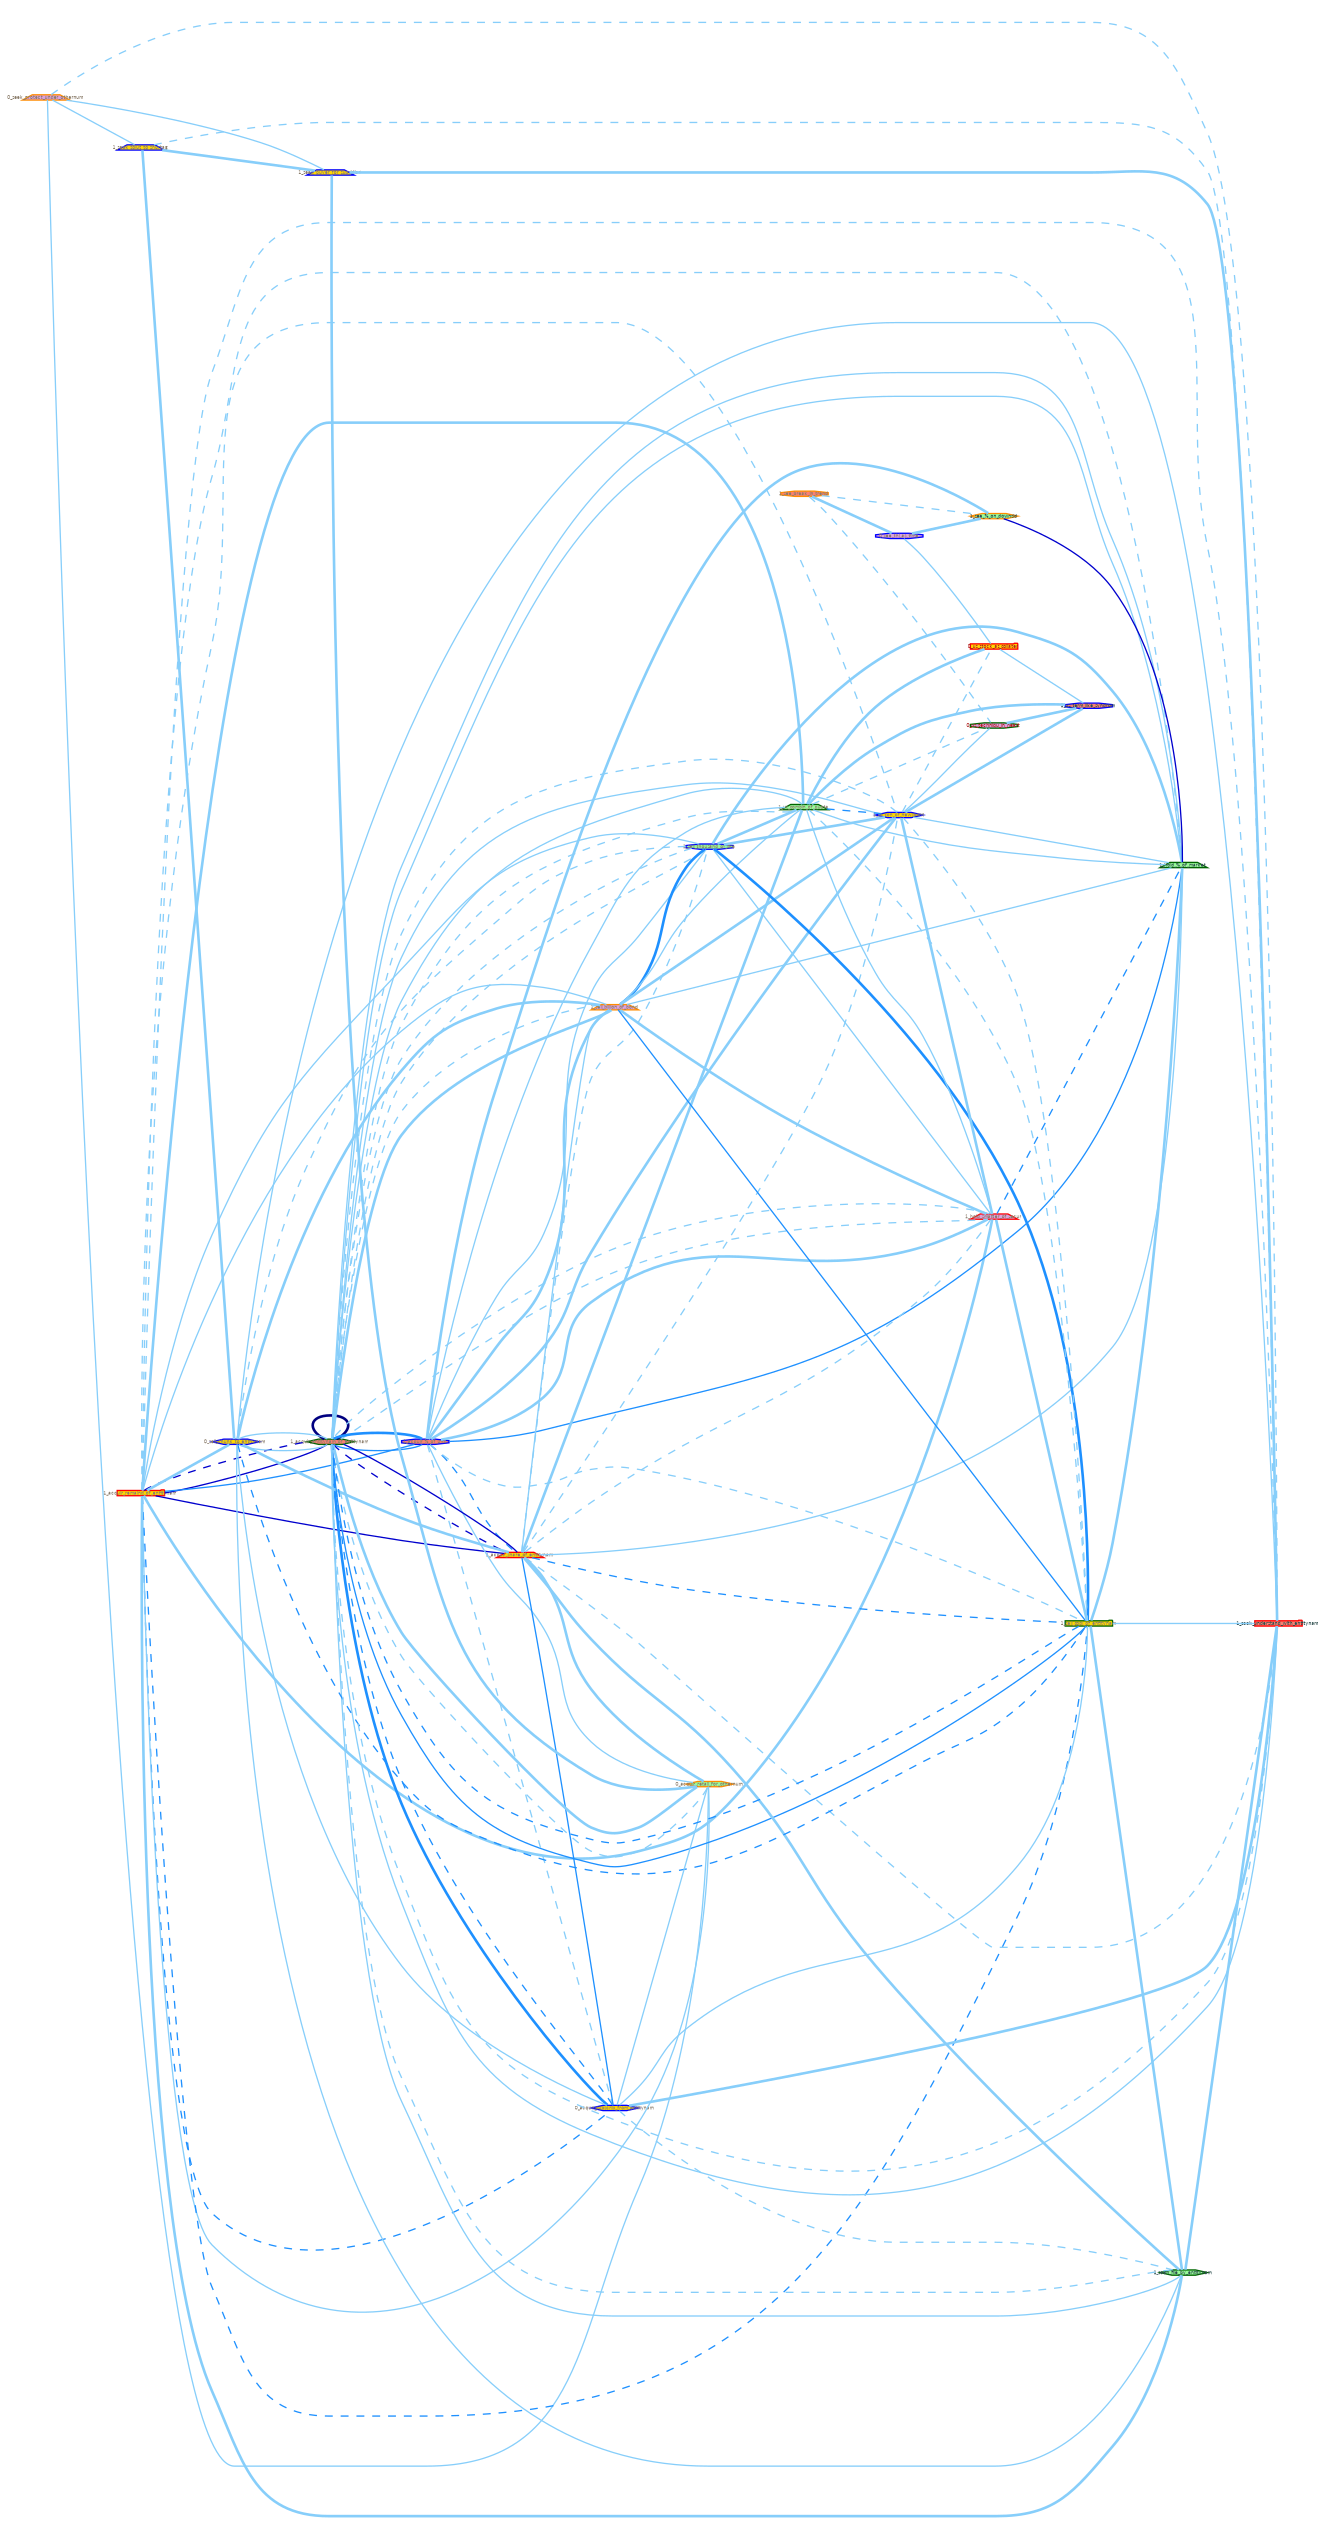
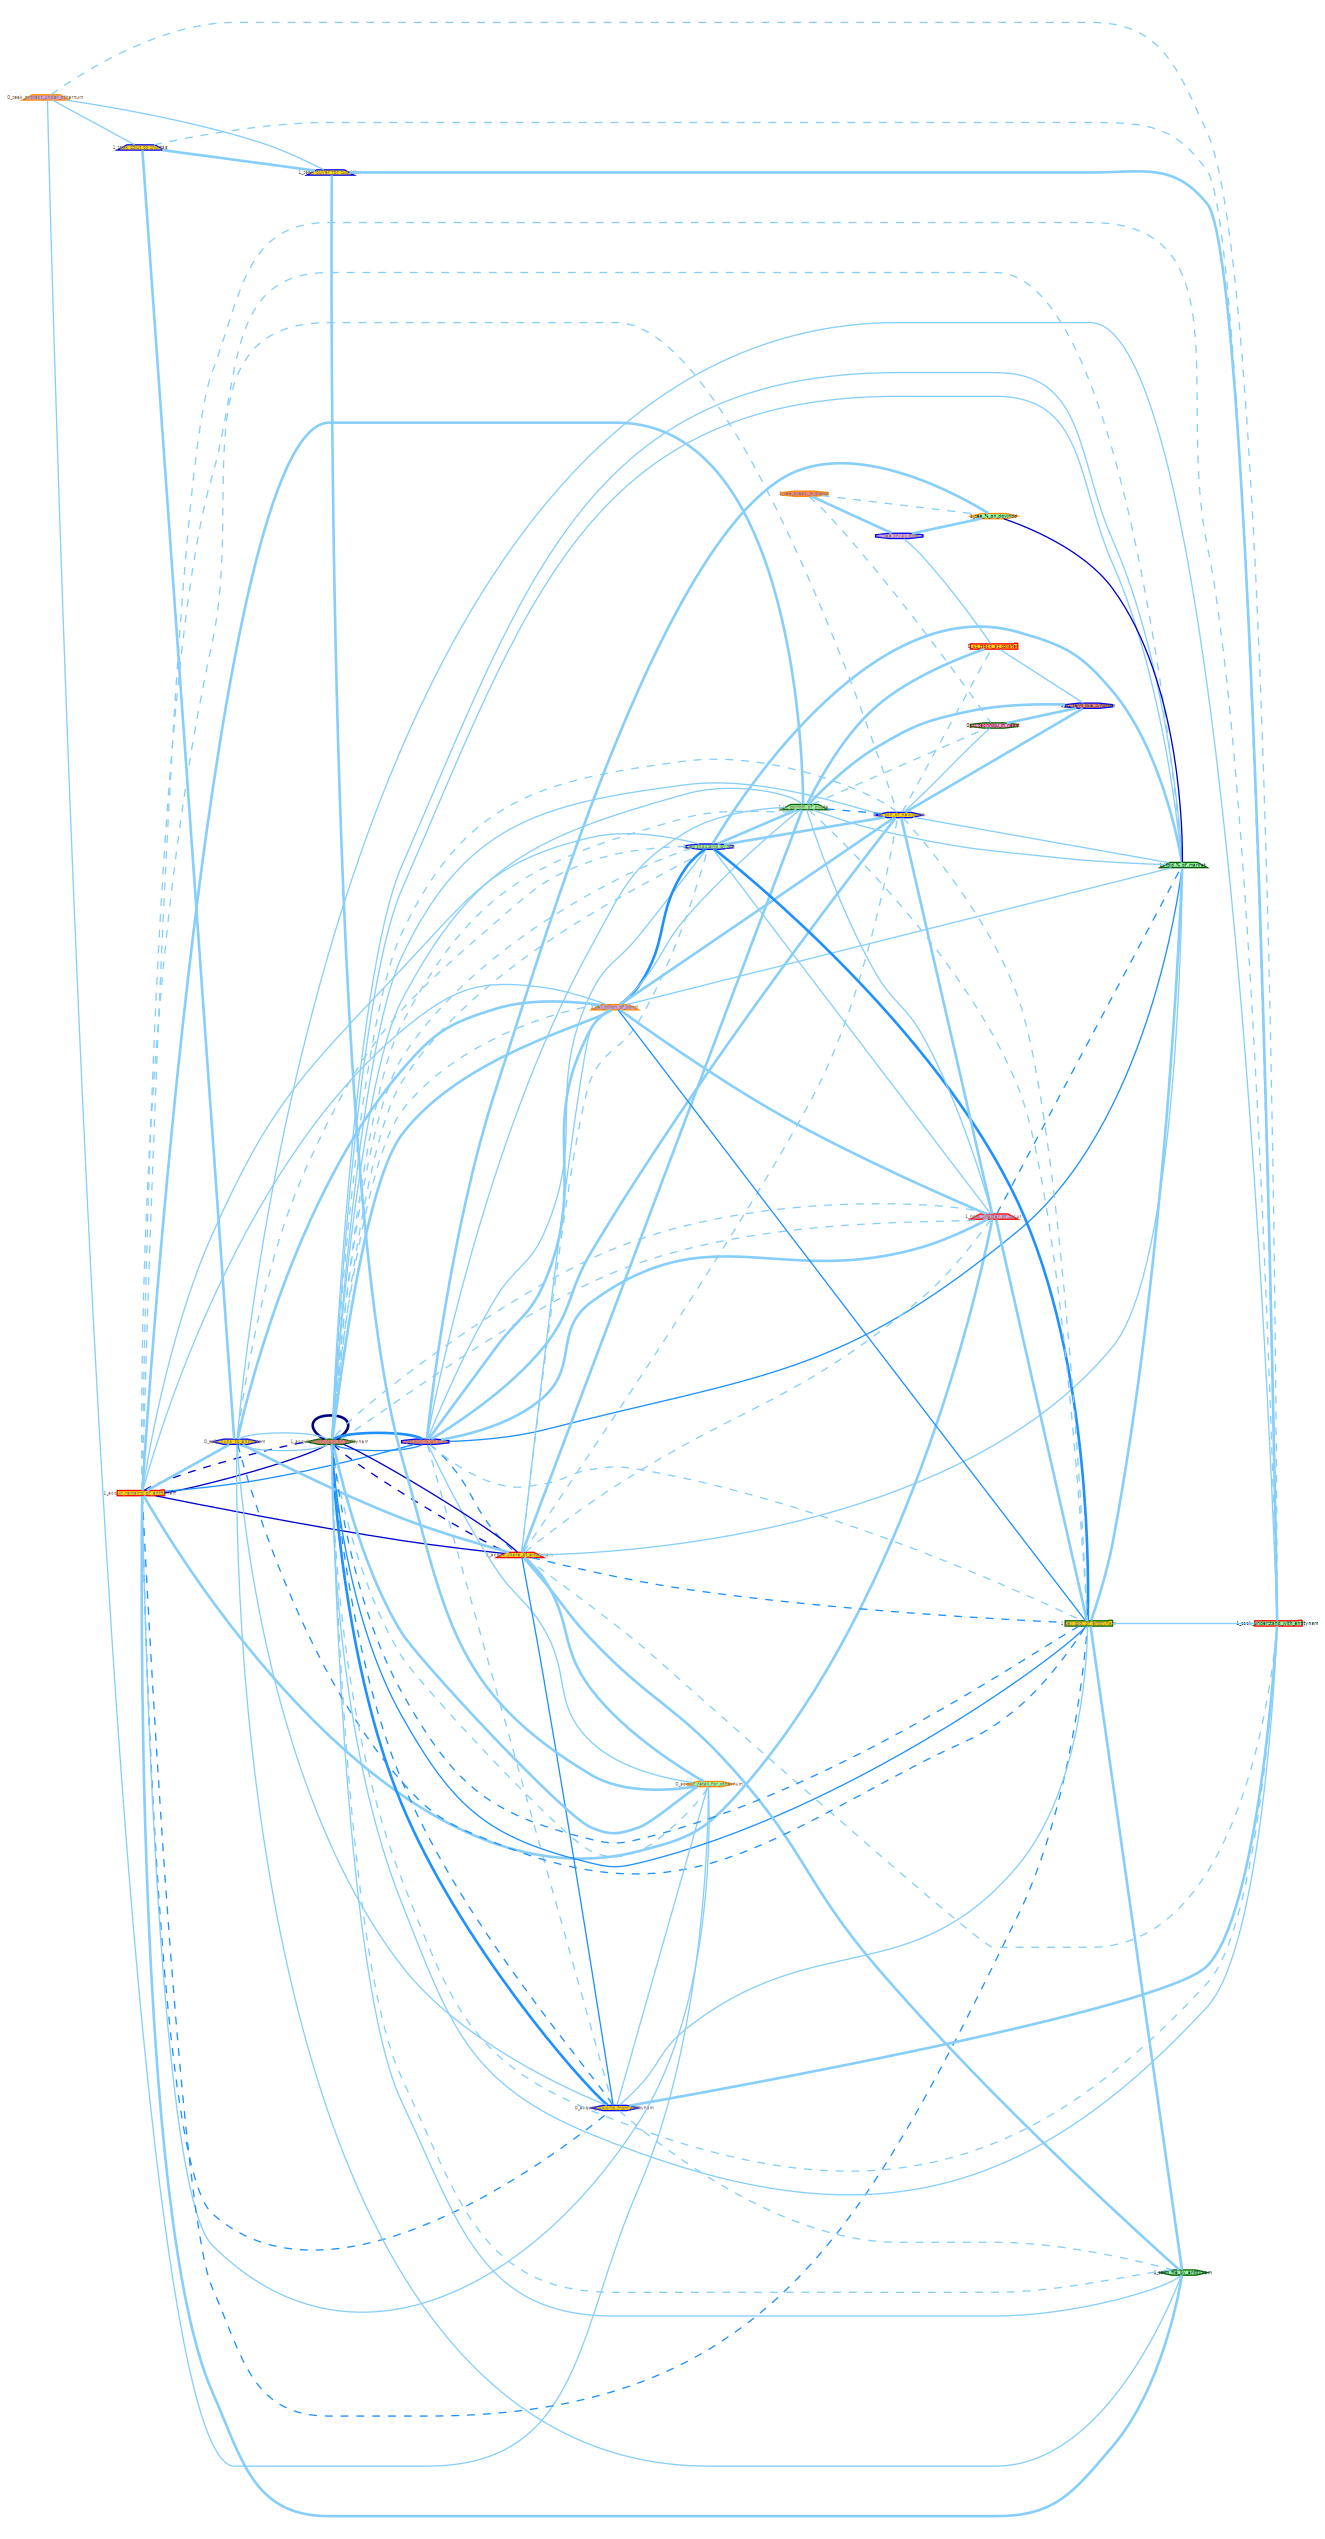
(1278, 1623) -> (1278, 1623)
(1224, 1996) -> none
